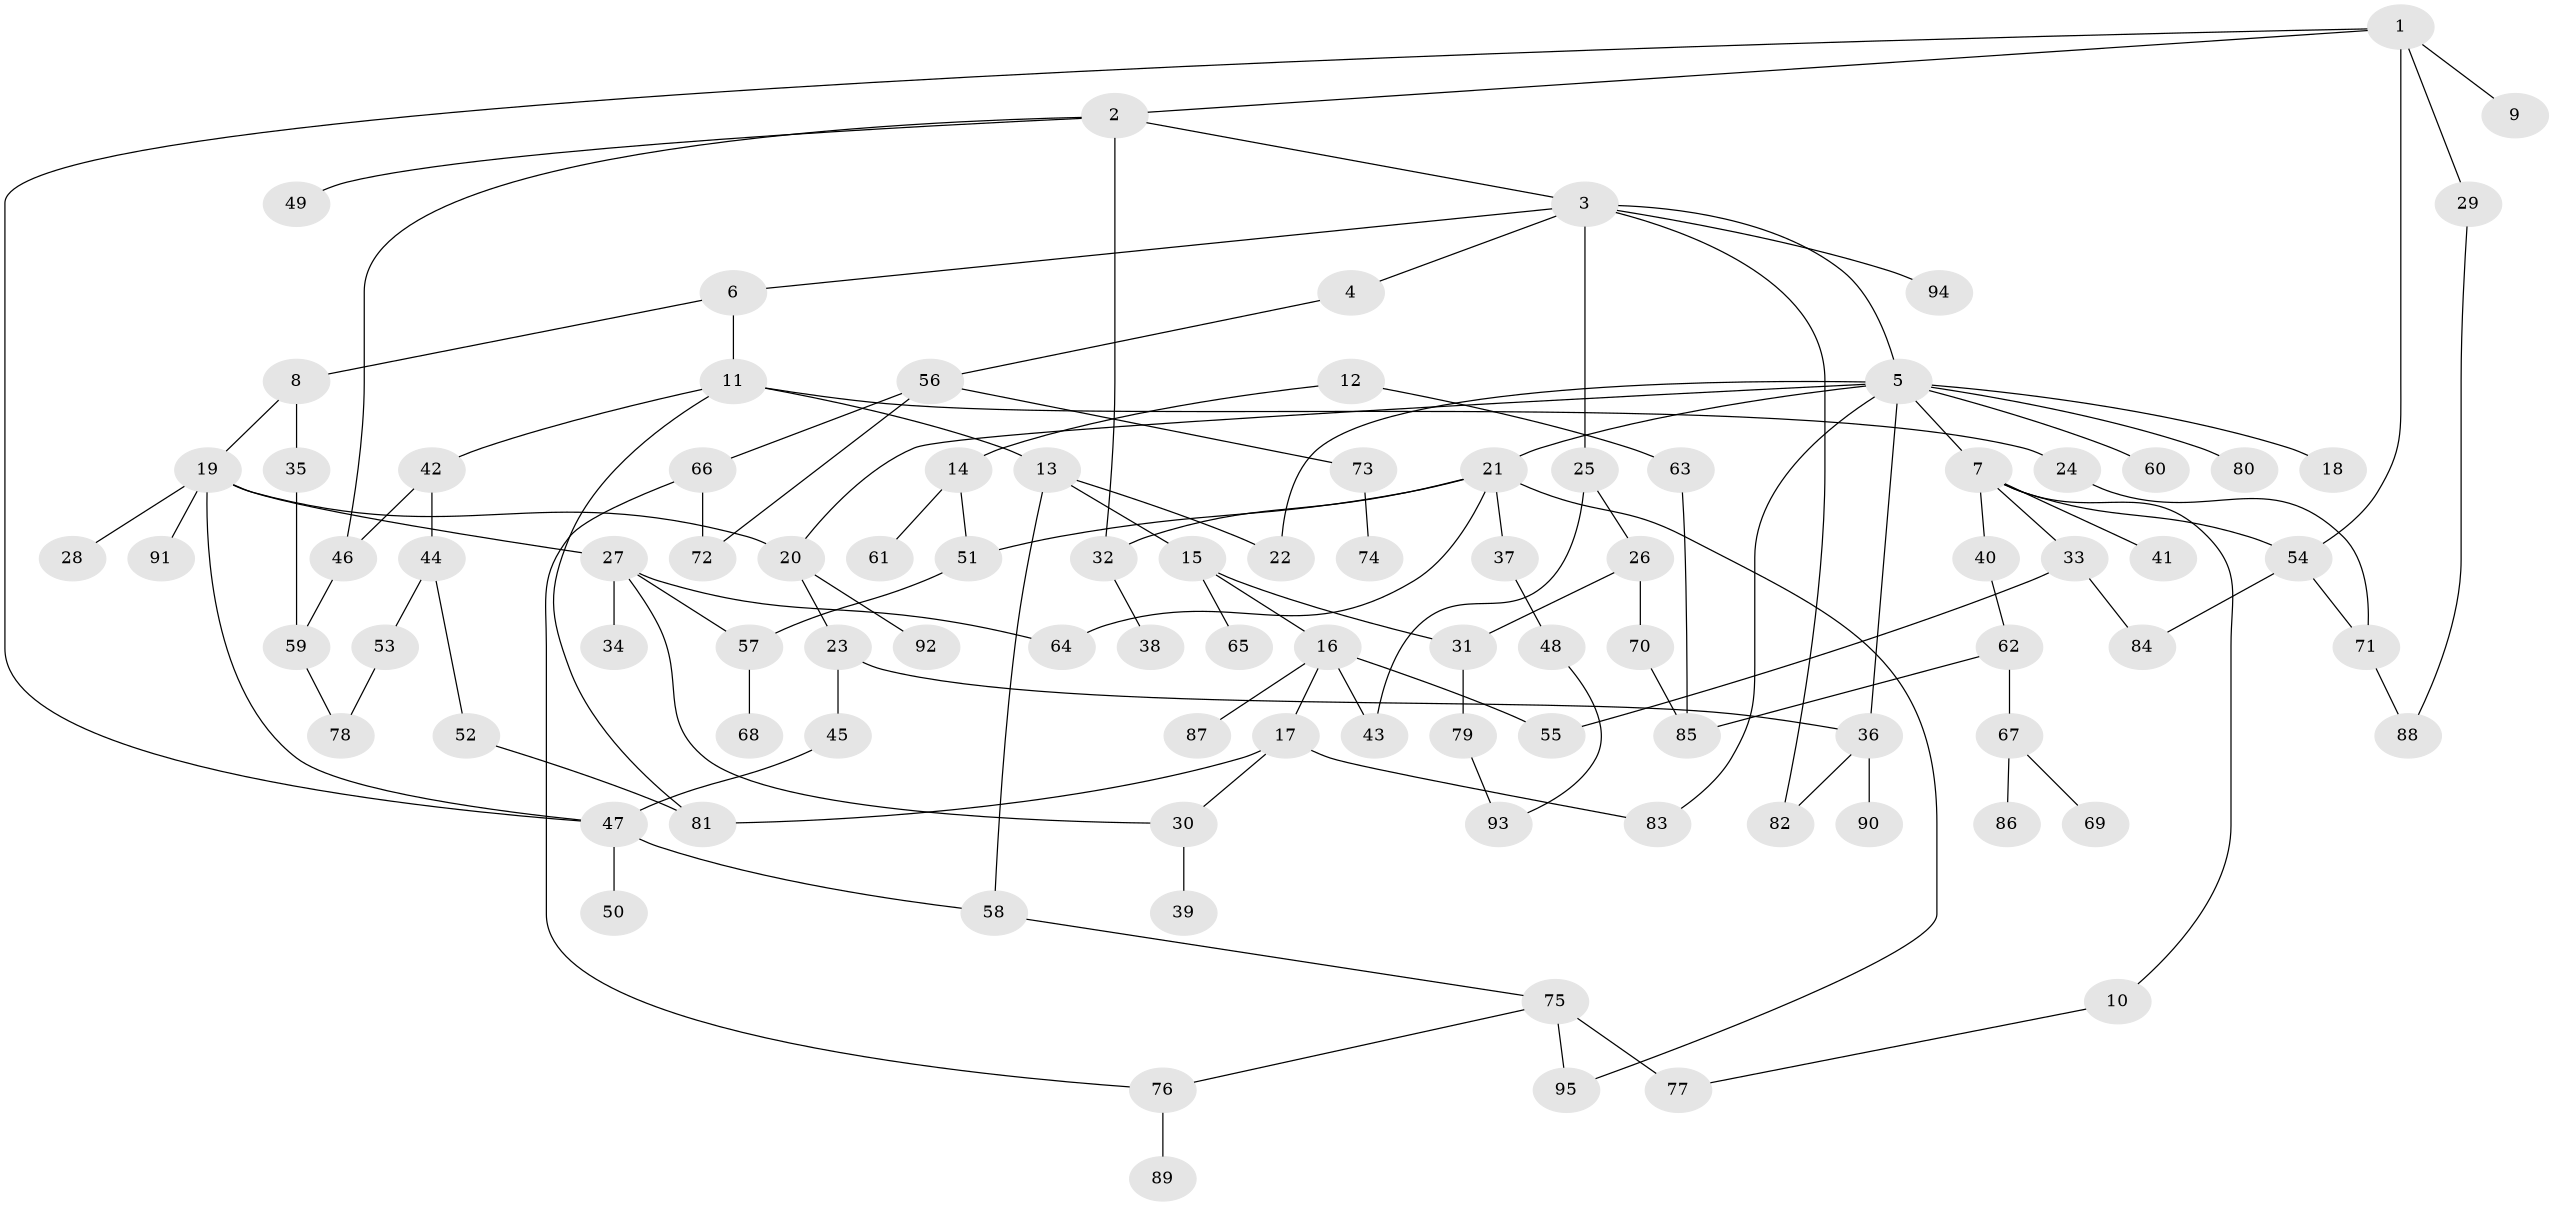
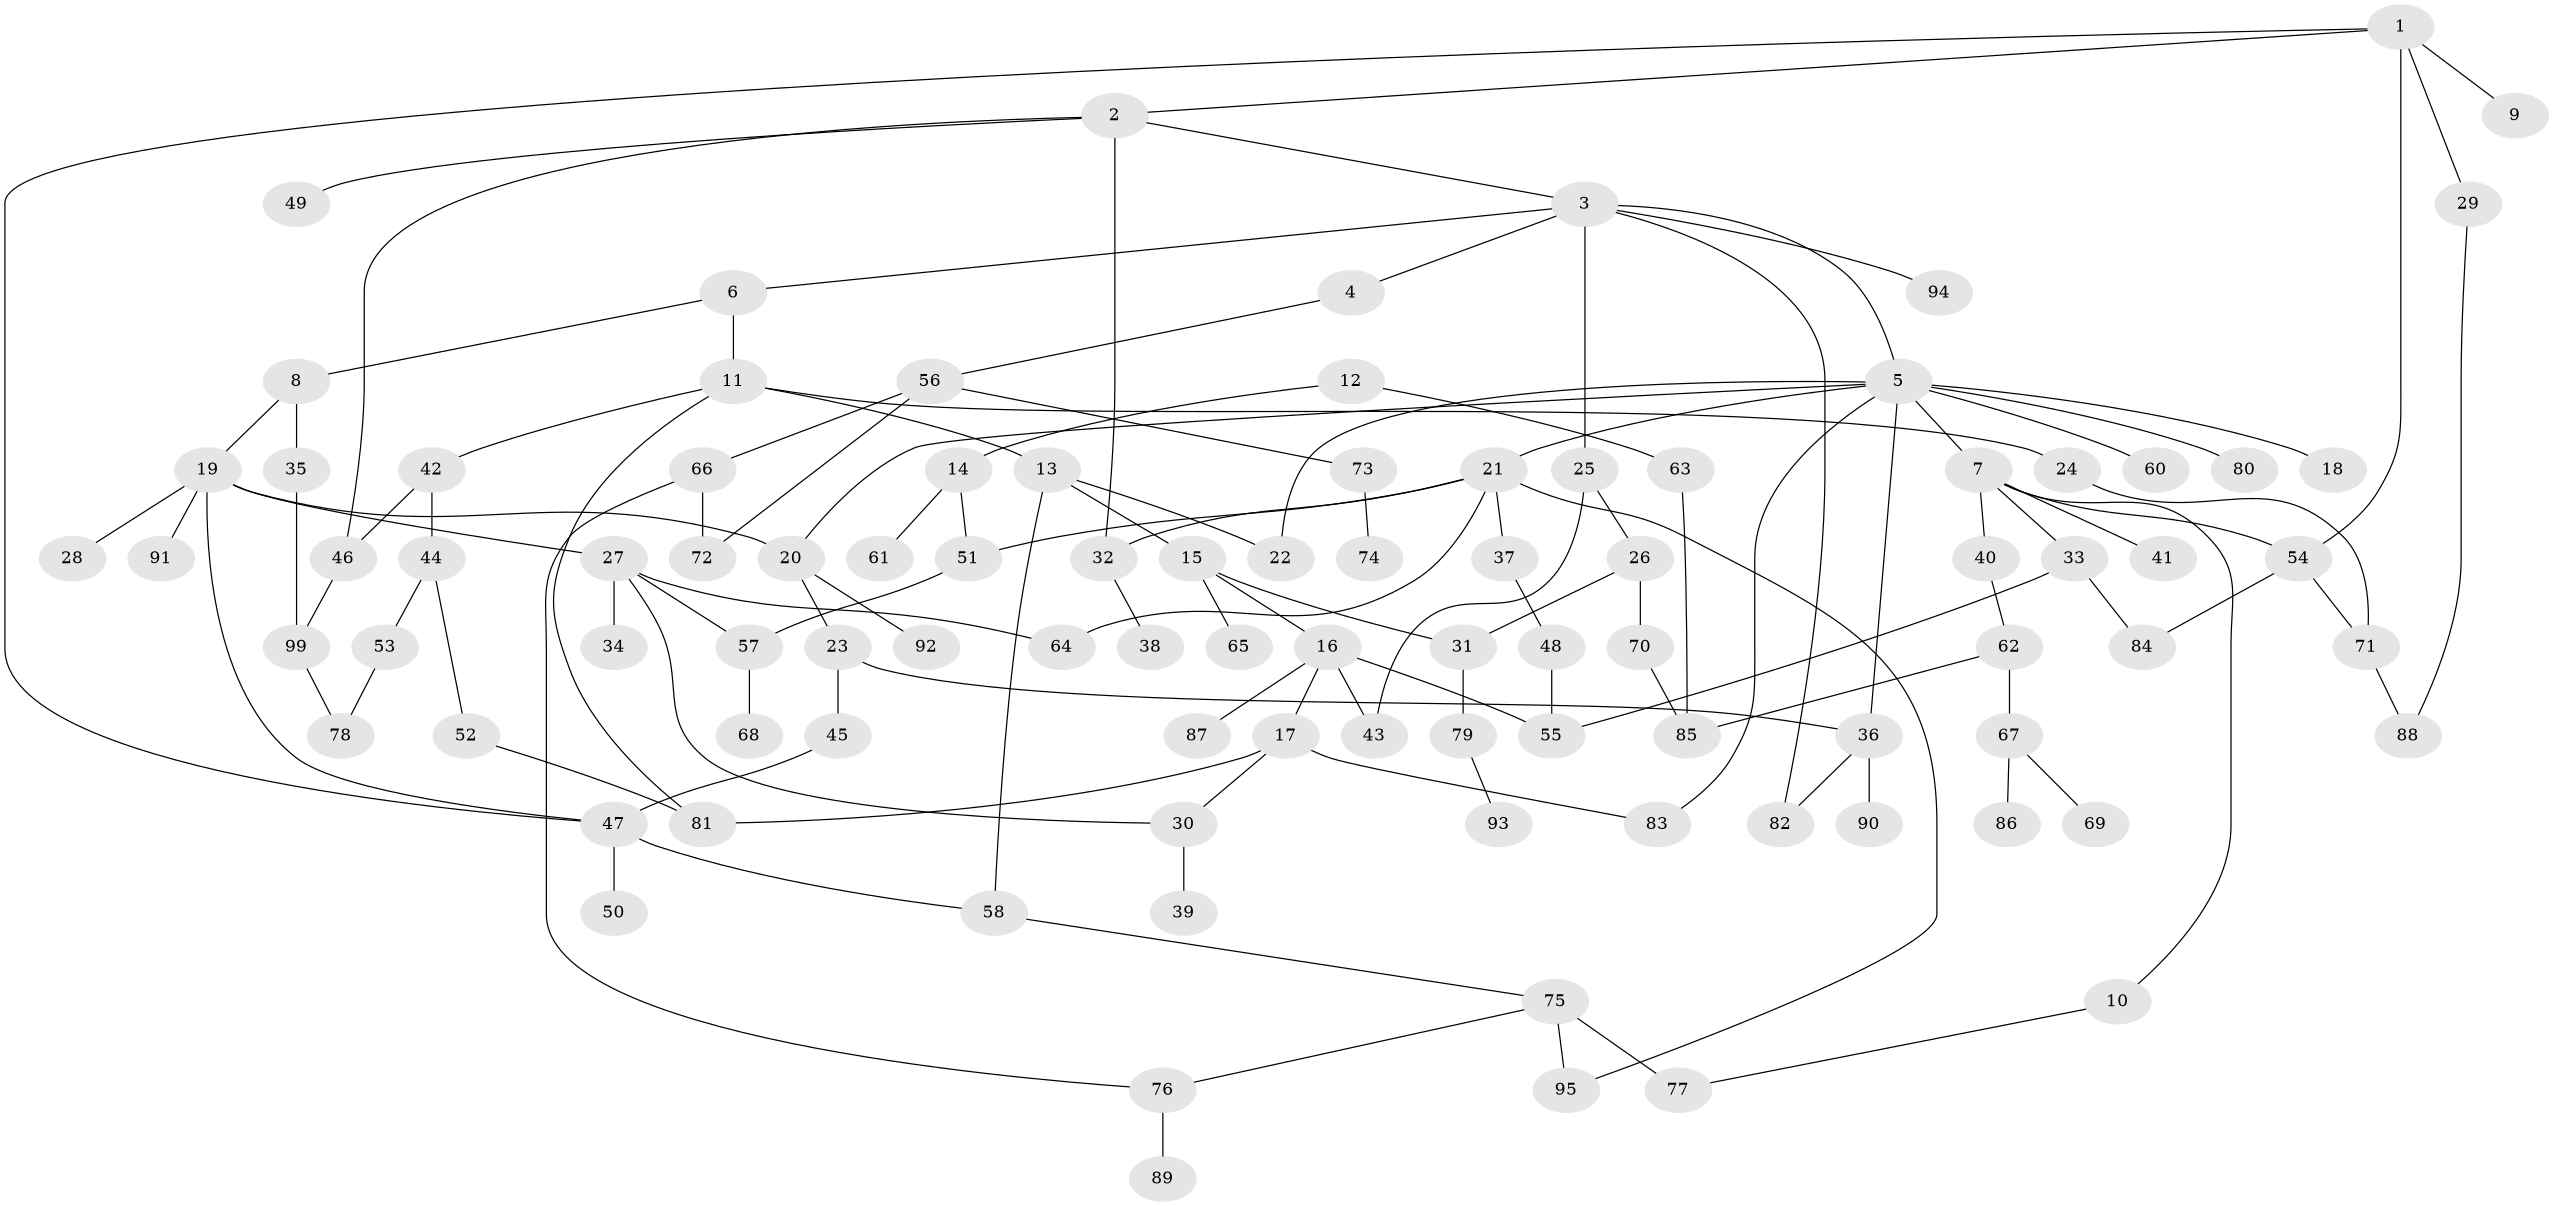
(297, 647) -> (297, 647)
(1598, 752) -> (1552, 692)
